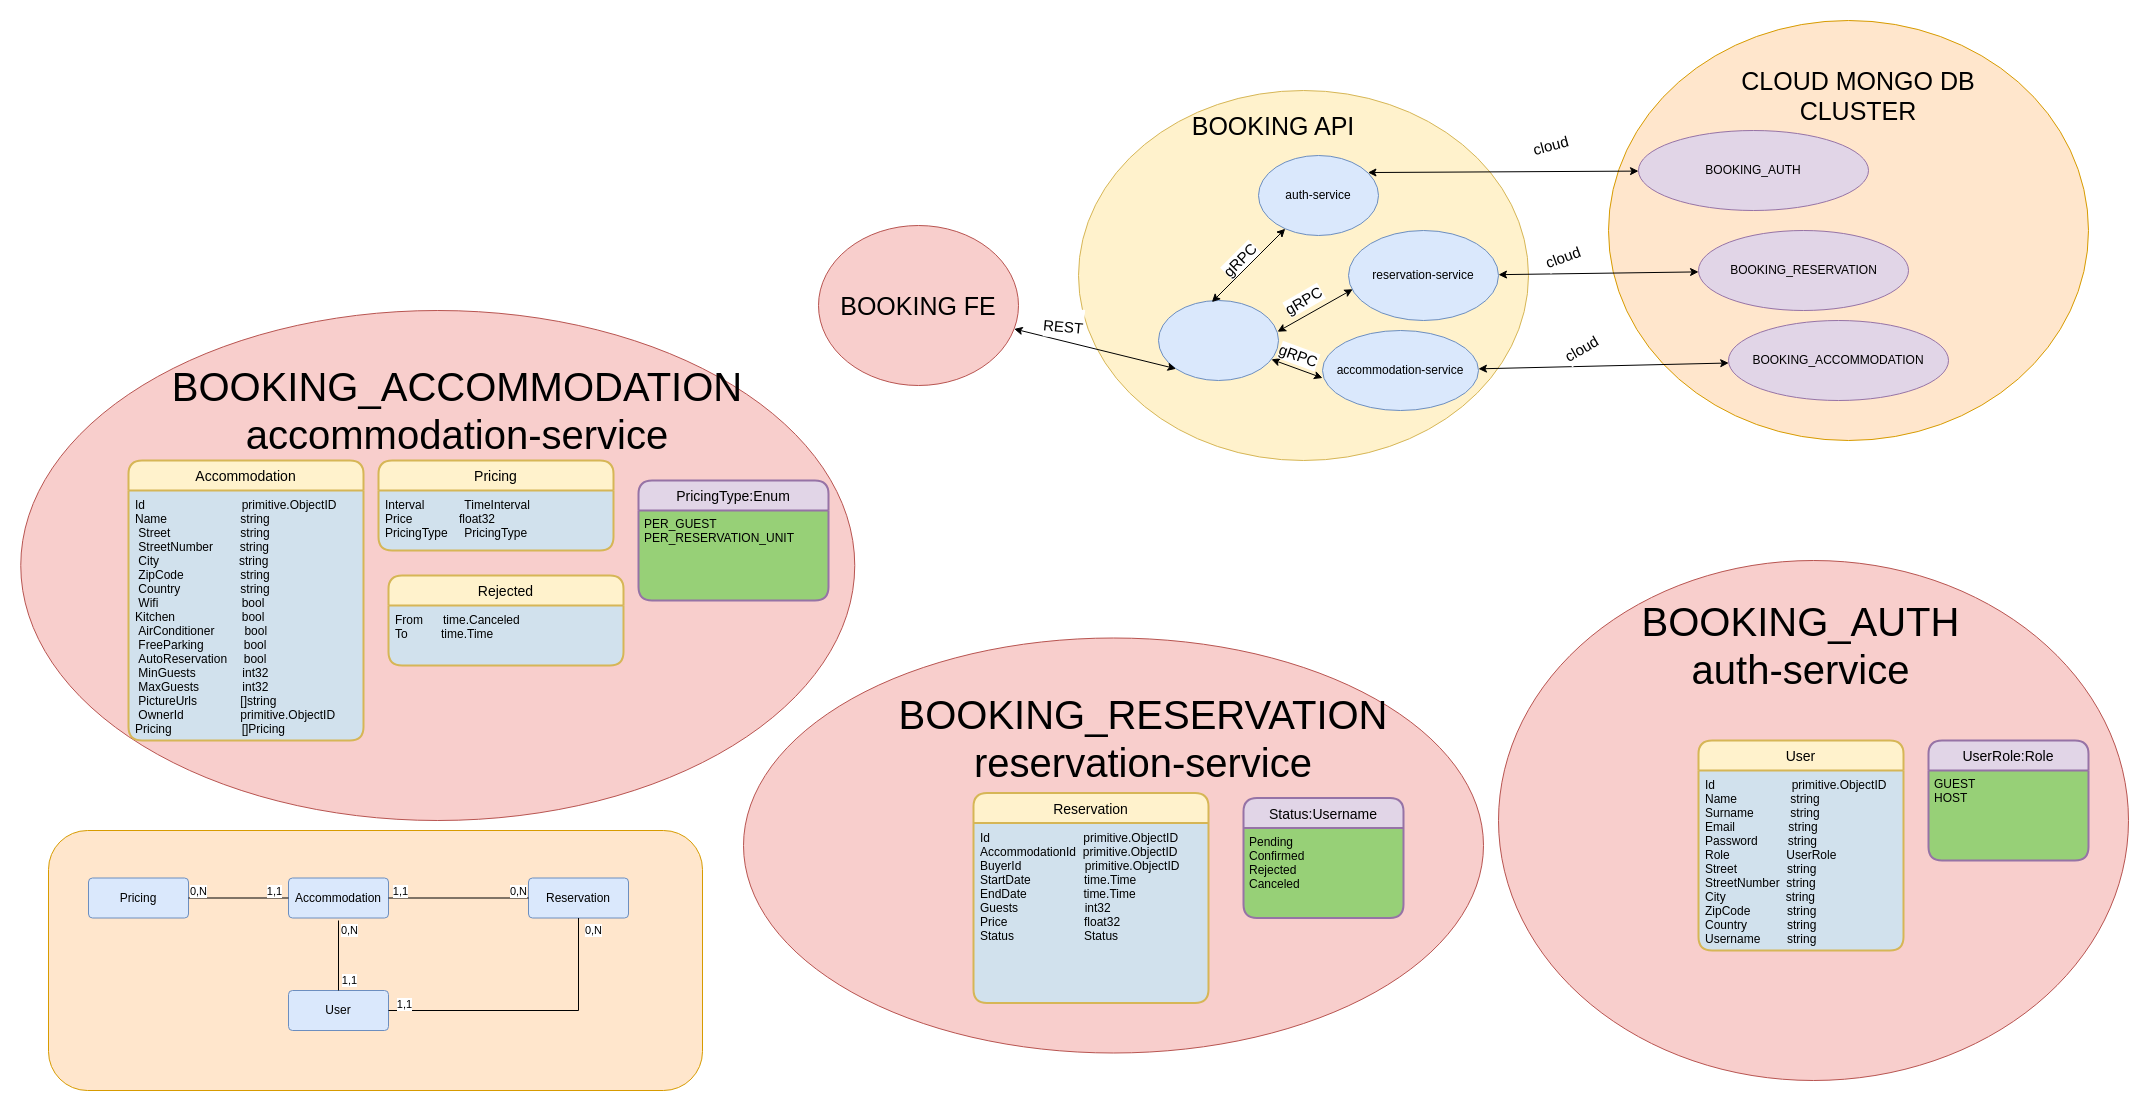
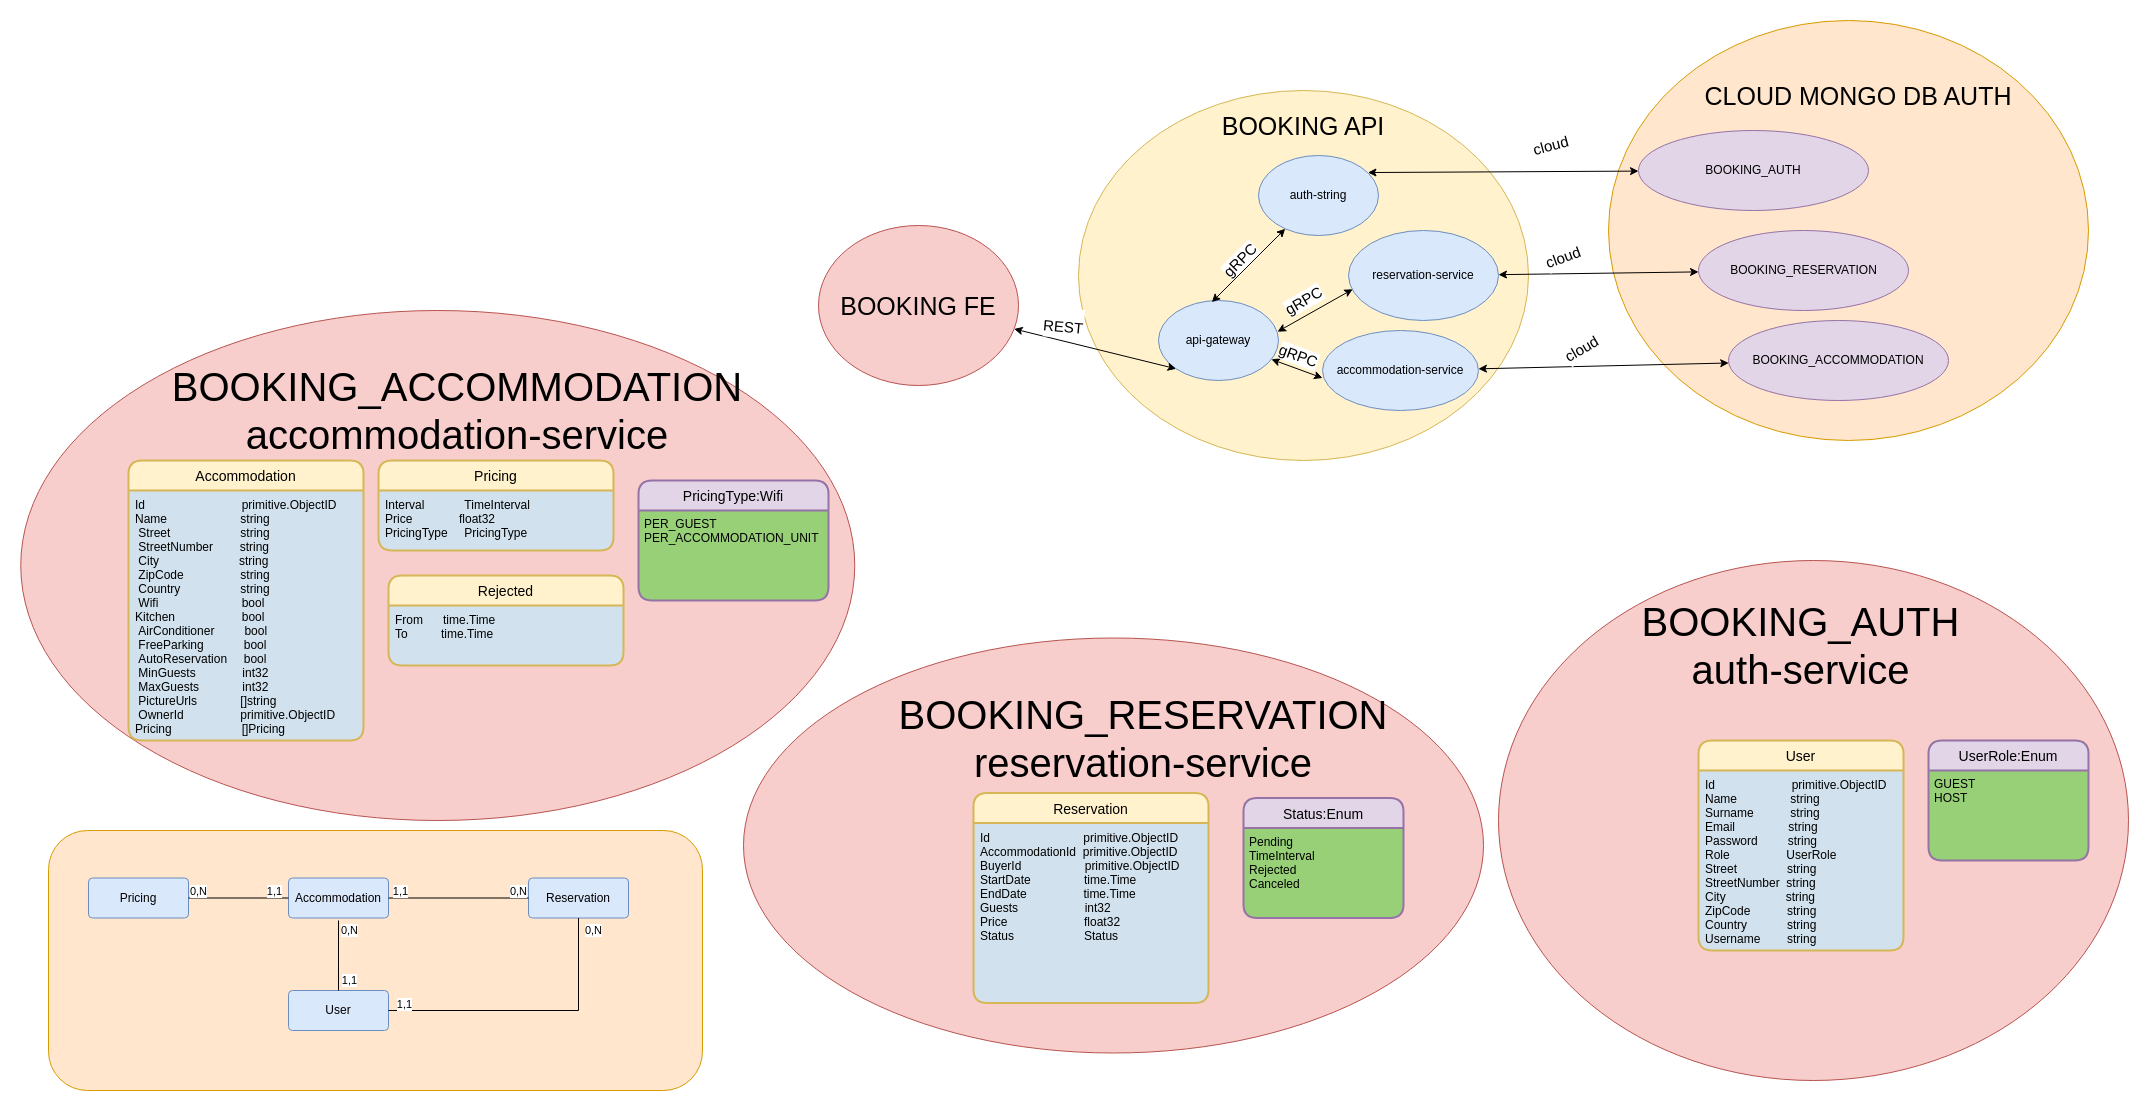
(1859, 96) -> (1859, 96)
(1274, 126) -> (1304, 126)
(1319, 196) -> (1319, 196)
none -> (1219, 341)
(733, 496) -> (733, 496)
(674, 524) -> (674, 524)
(464, 620) -> (451, 620)
(2008, 756) -> (2008, 756)
(1323, 814) -> (1323, 814)
(1271, 842) -> (1271, 842)
